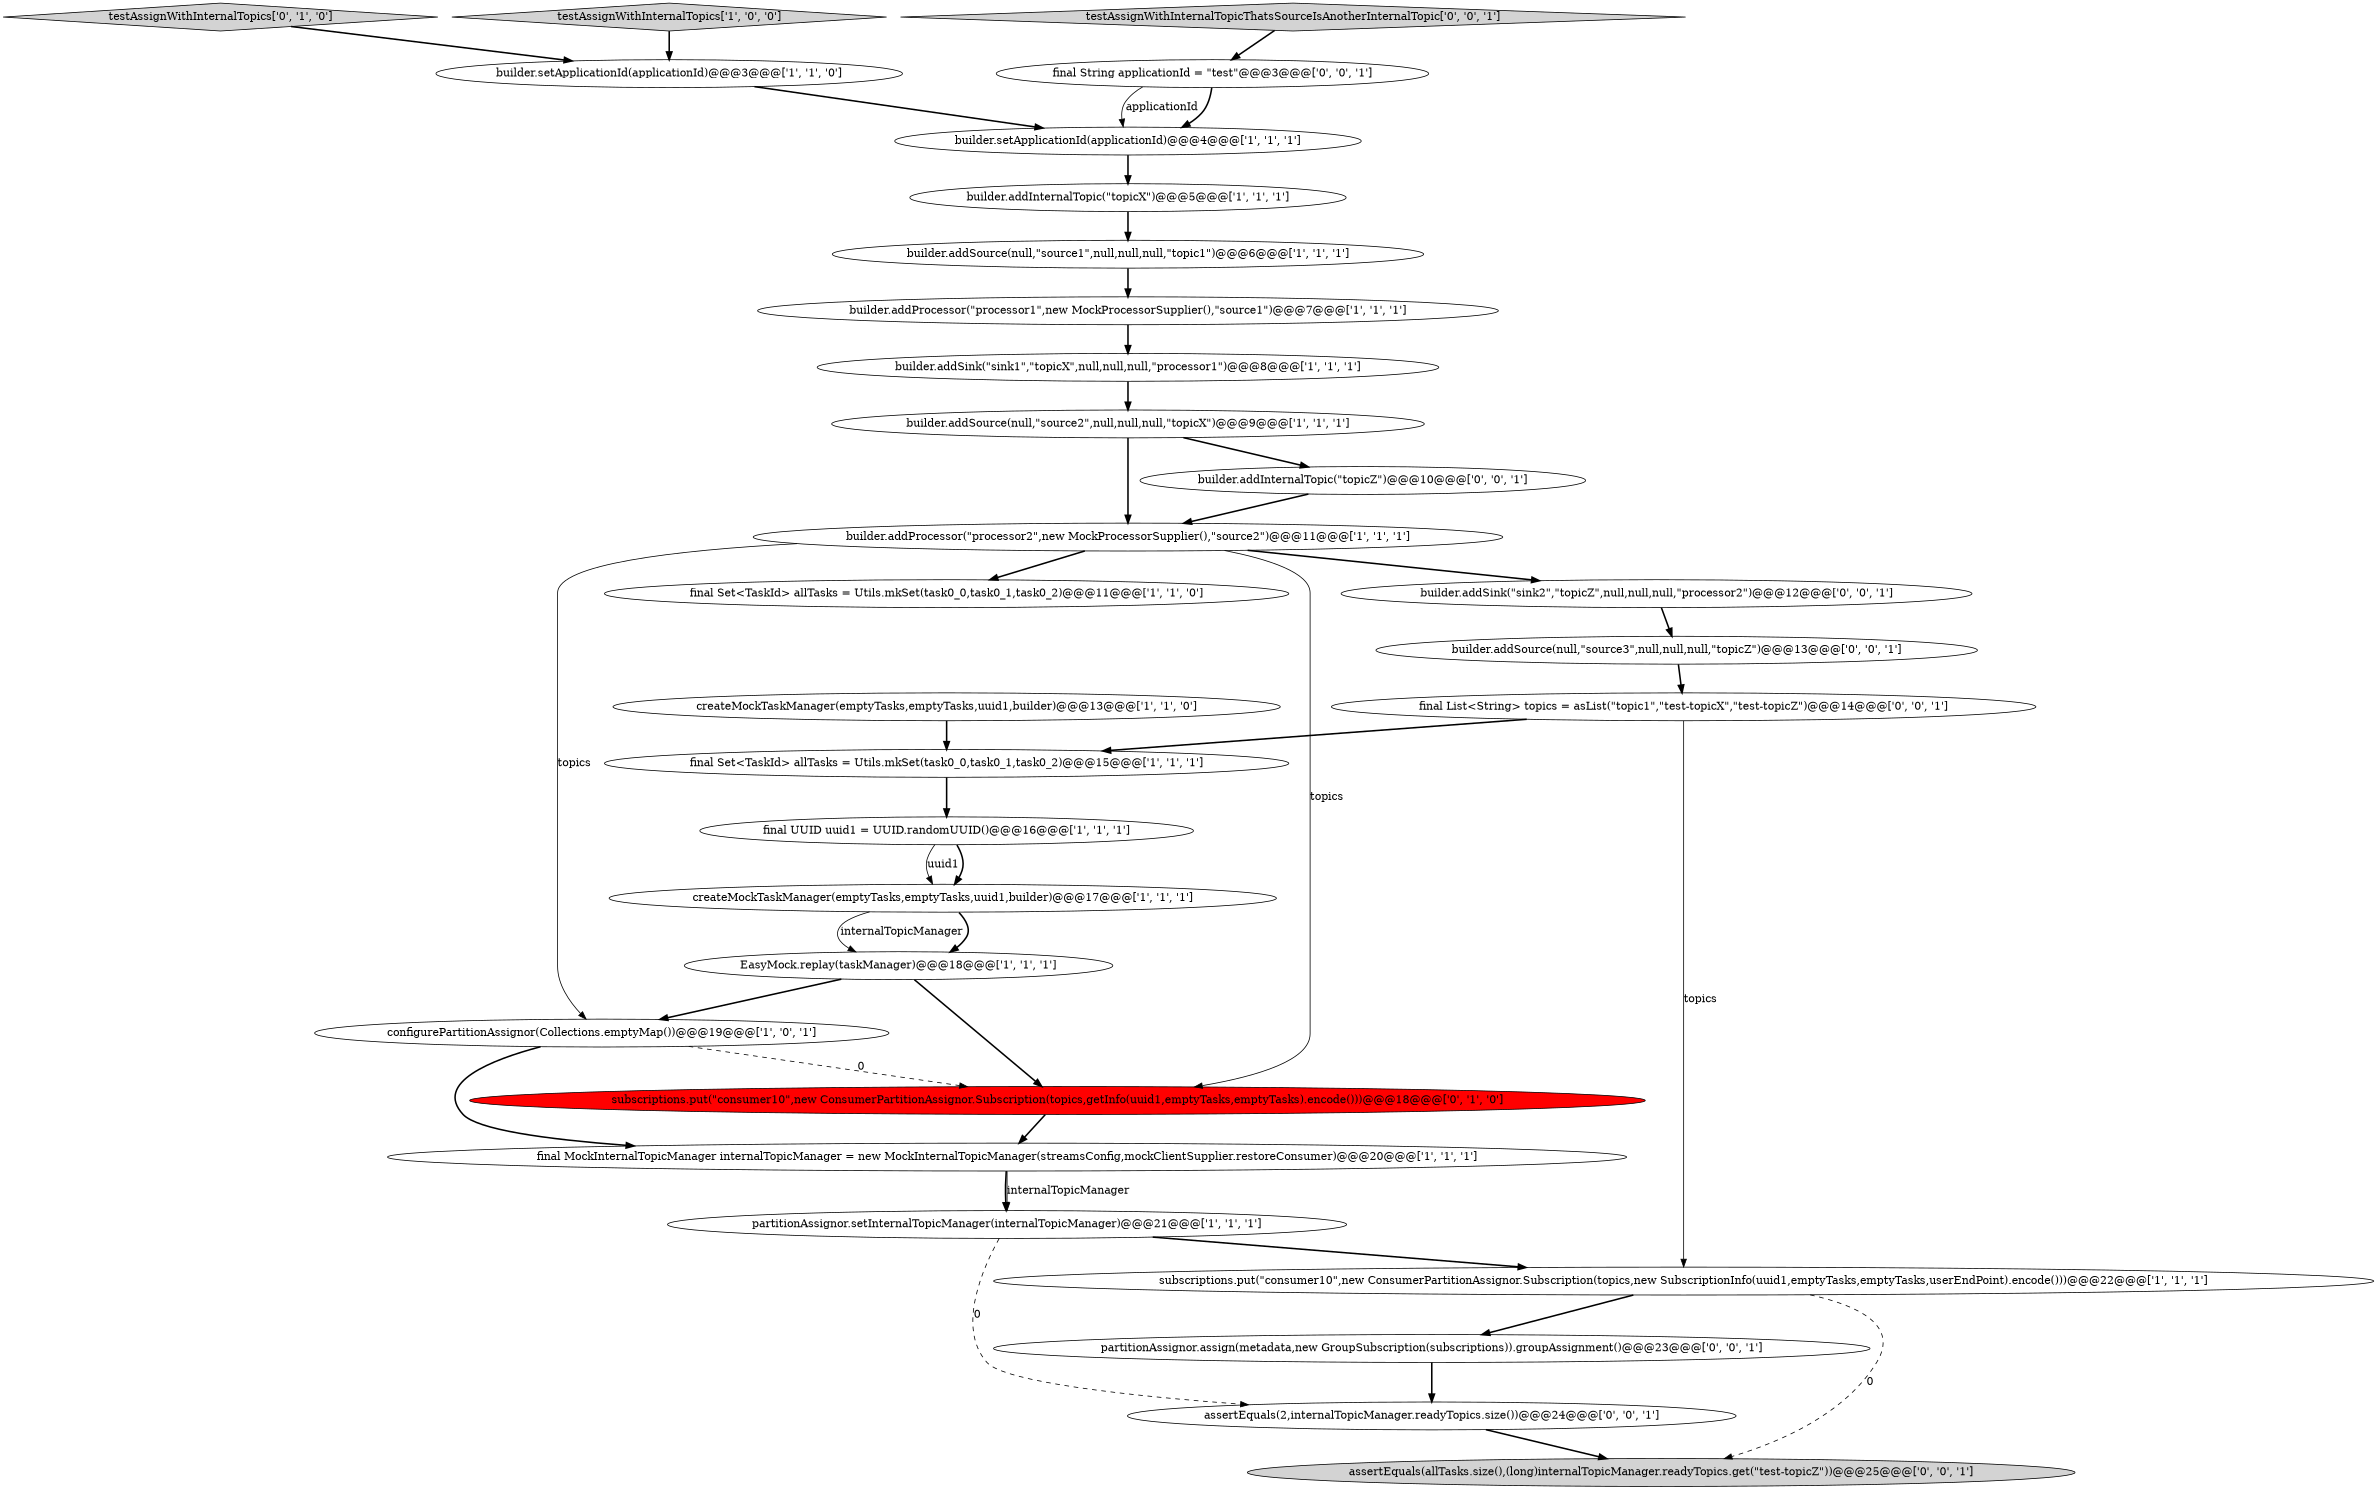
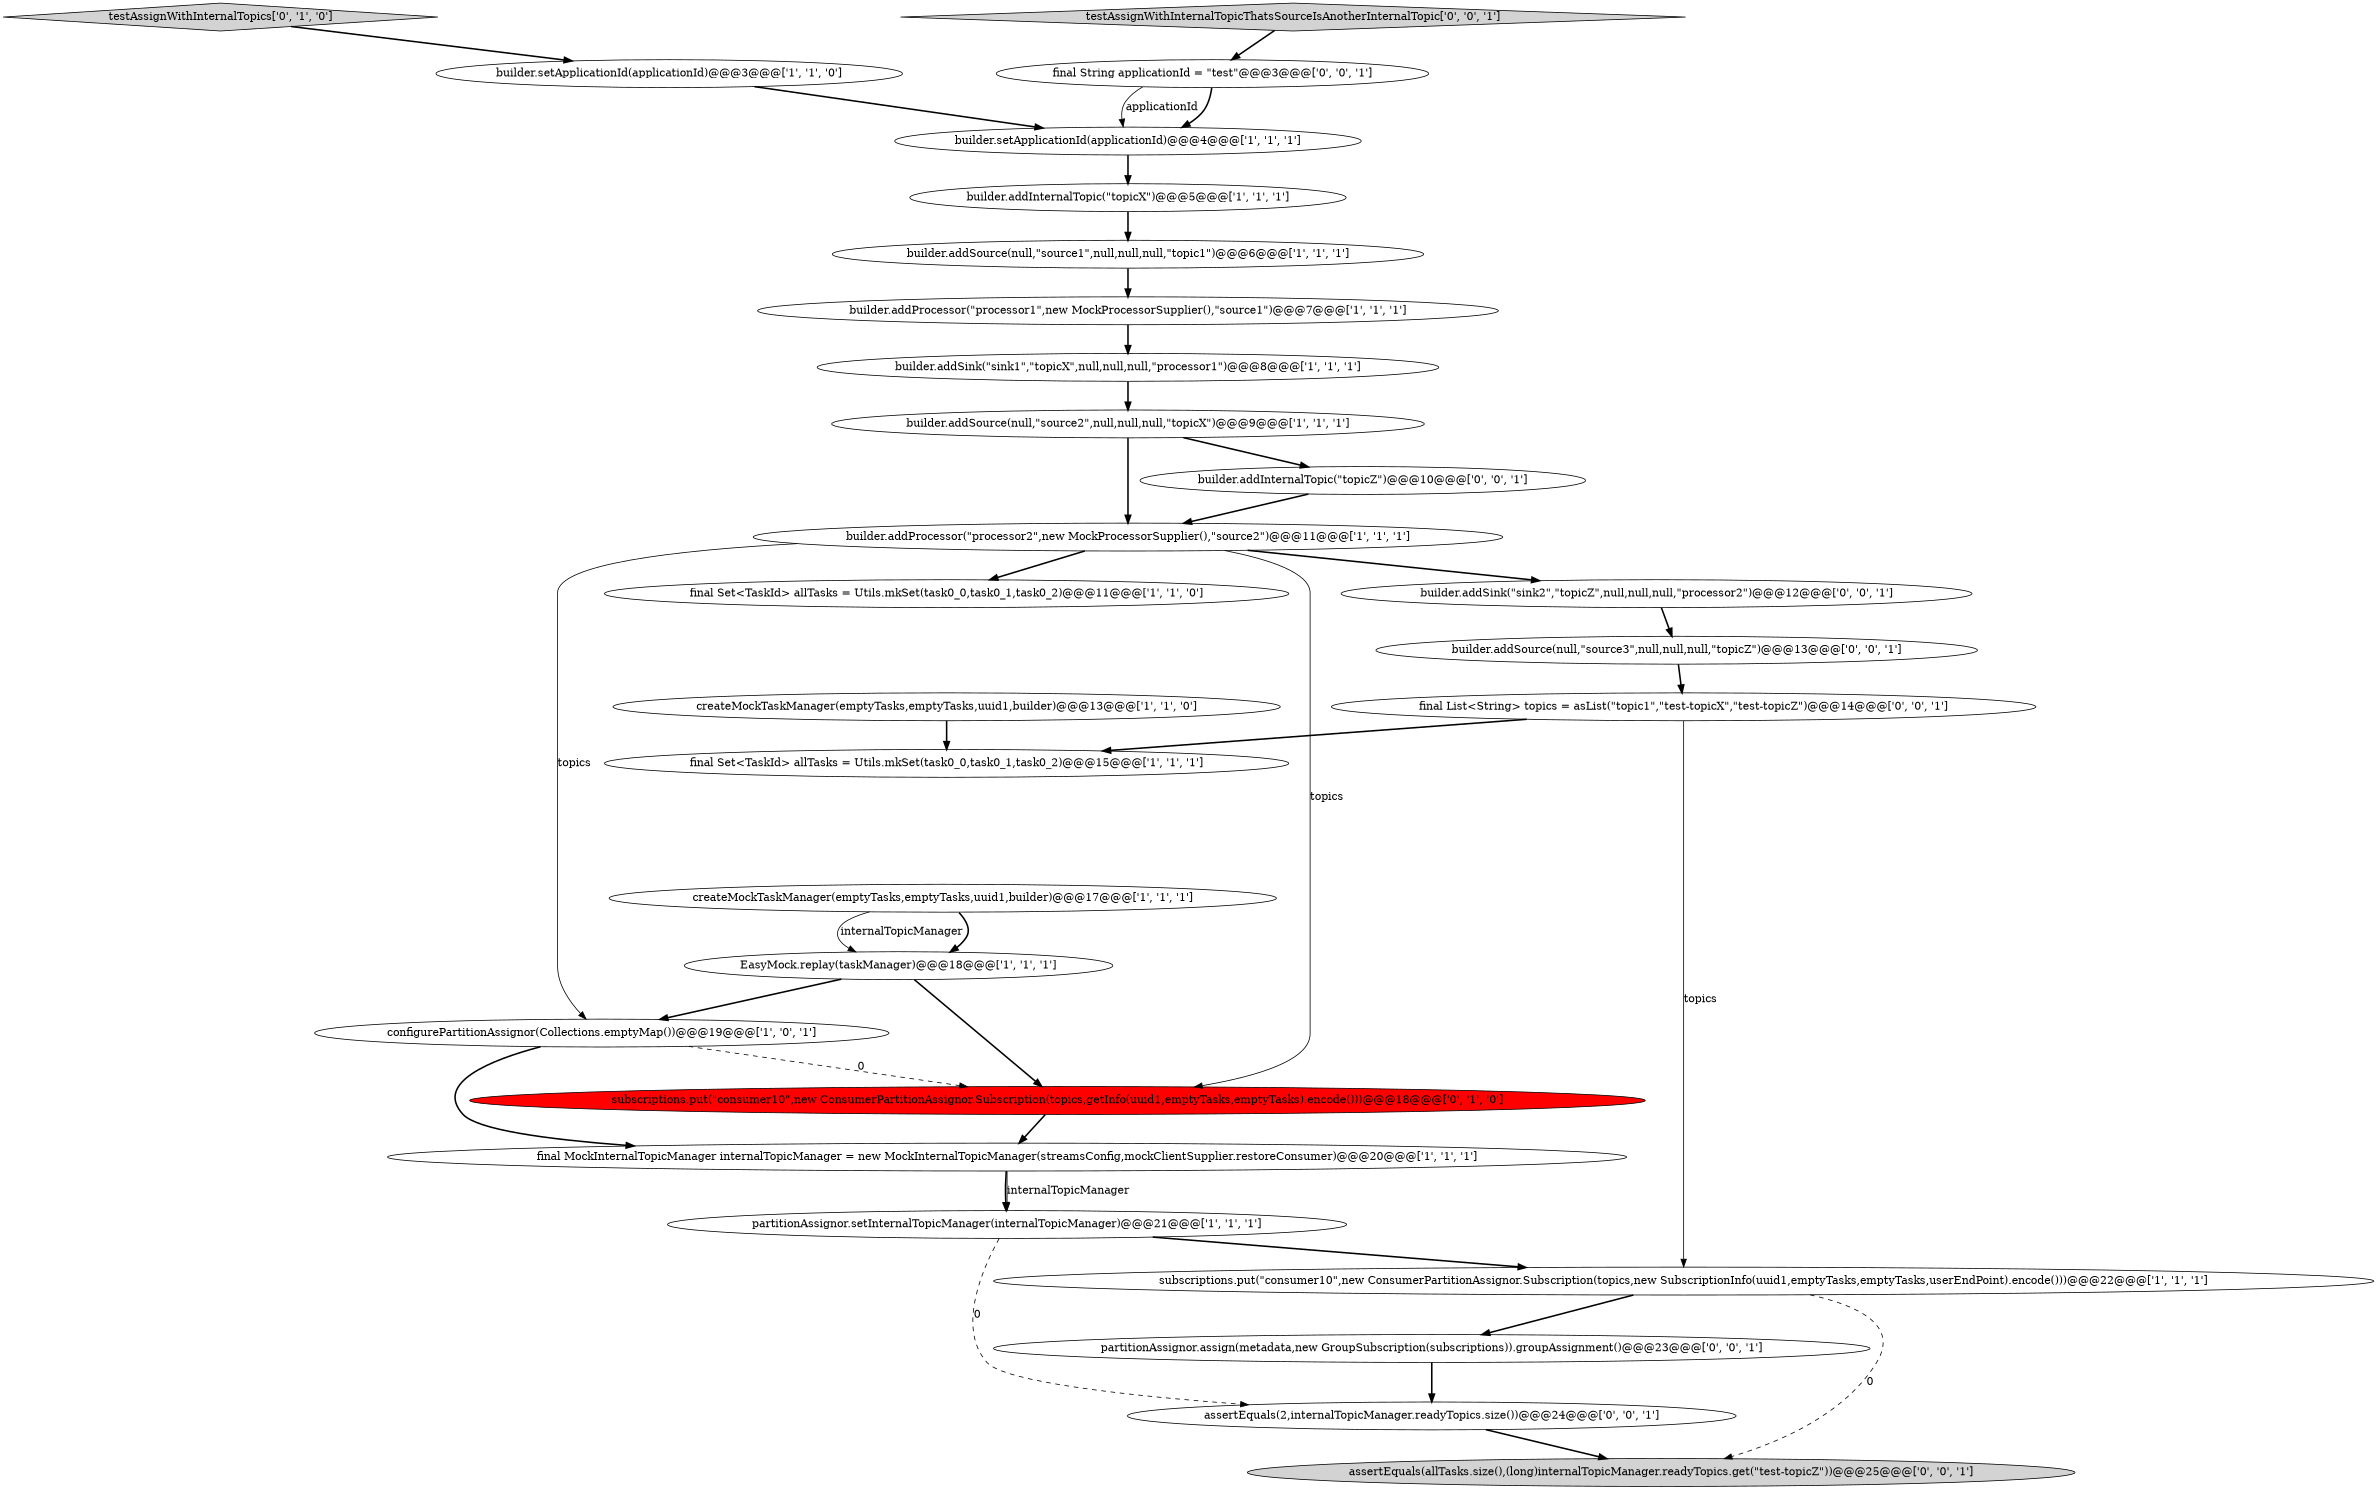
(669, 17) -> none
(947, 831) -> none
